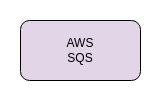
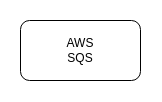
(81, 51) -> (81, 51)
